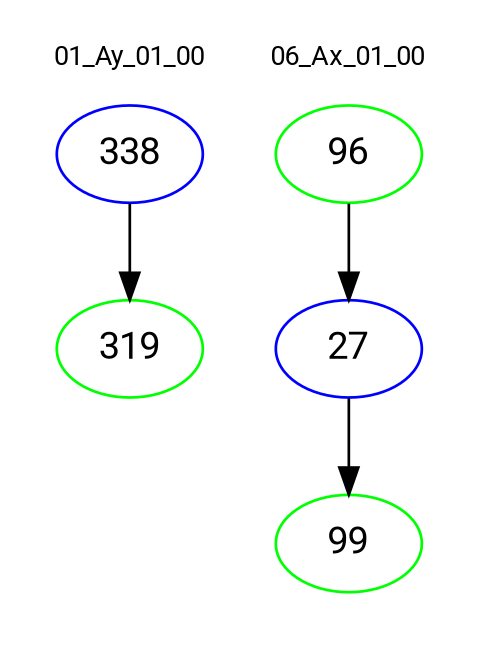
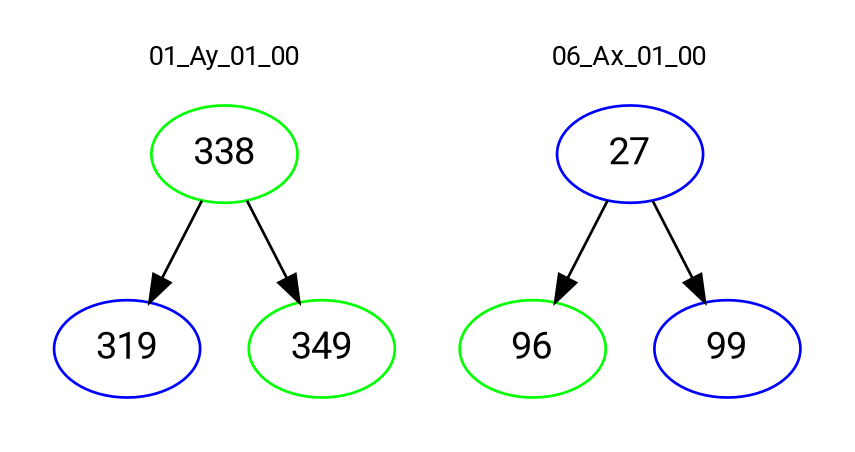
(130, 154) -> (224, 154)
(349, 238) -> (588, 239)
(130, 349) -> (127, 349)
none -> (322, 349)
(349, 544) -> (727, 349)
